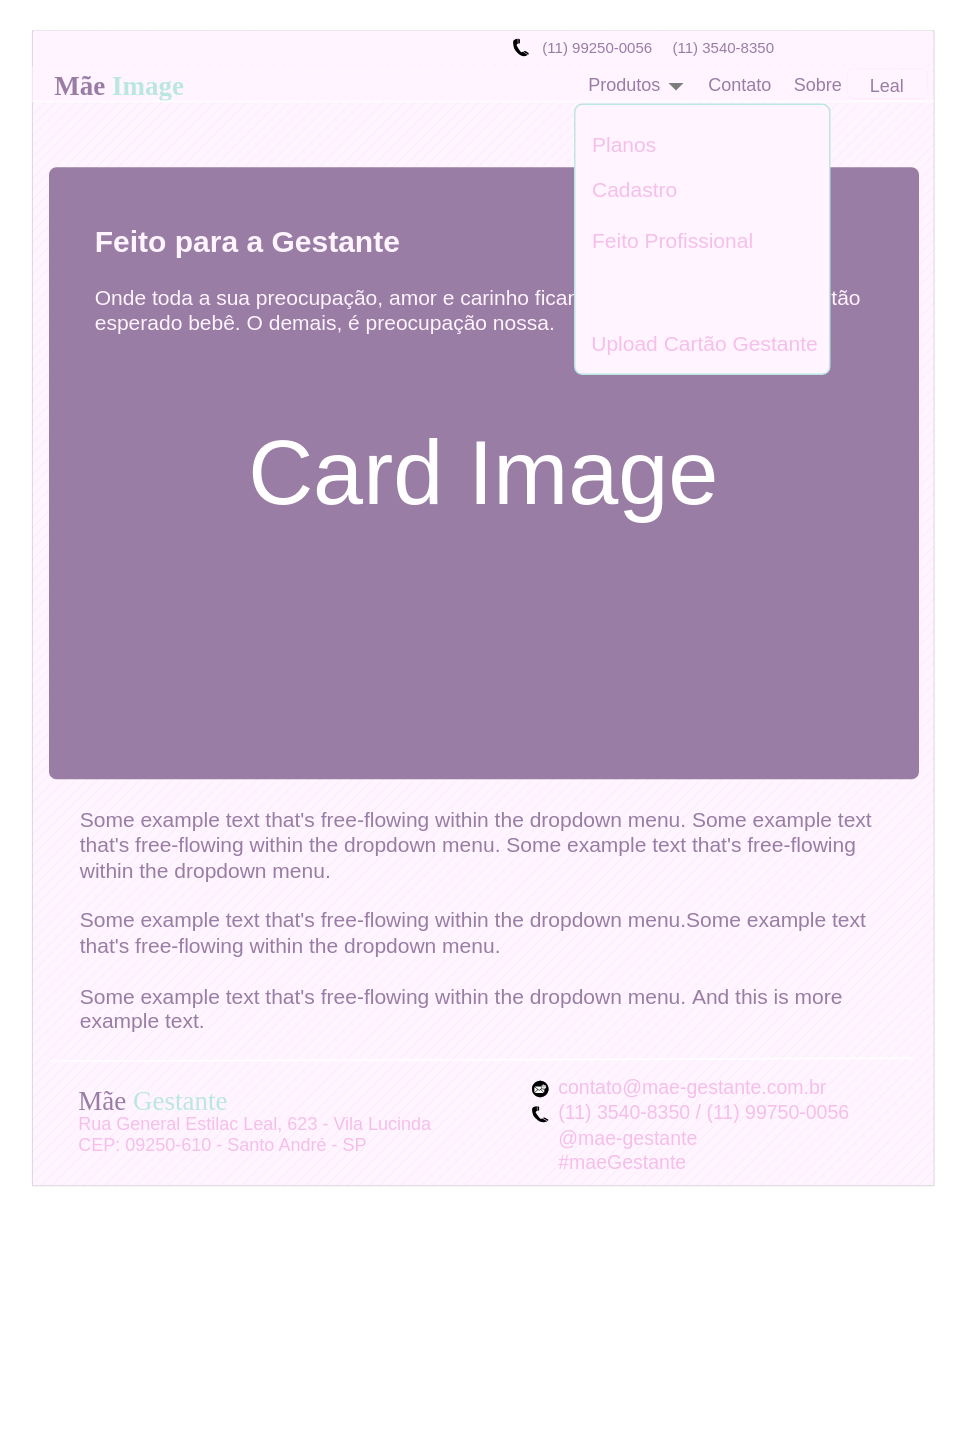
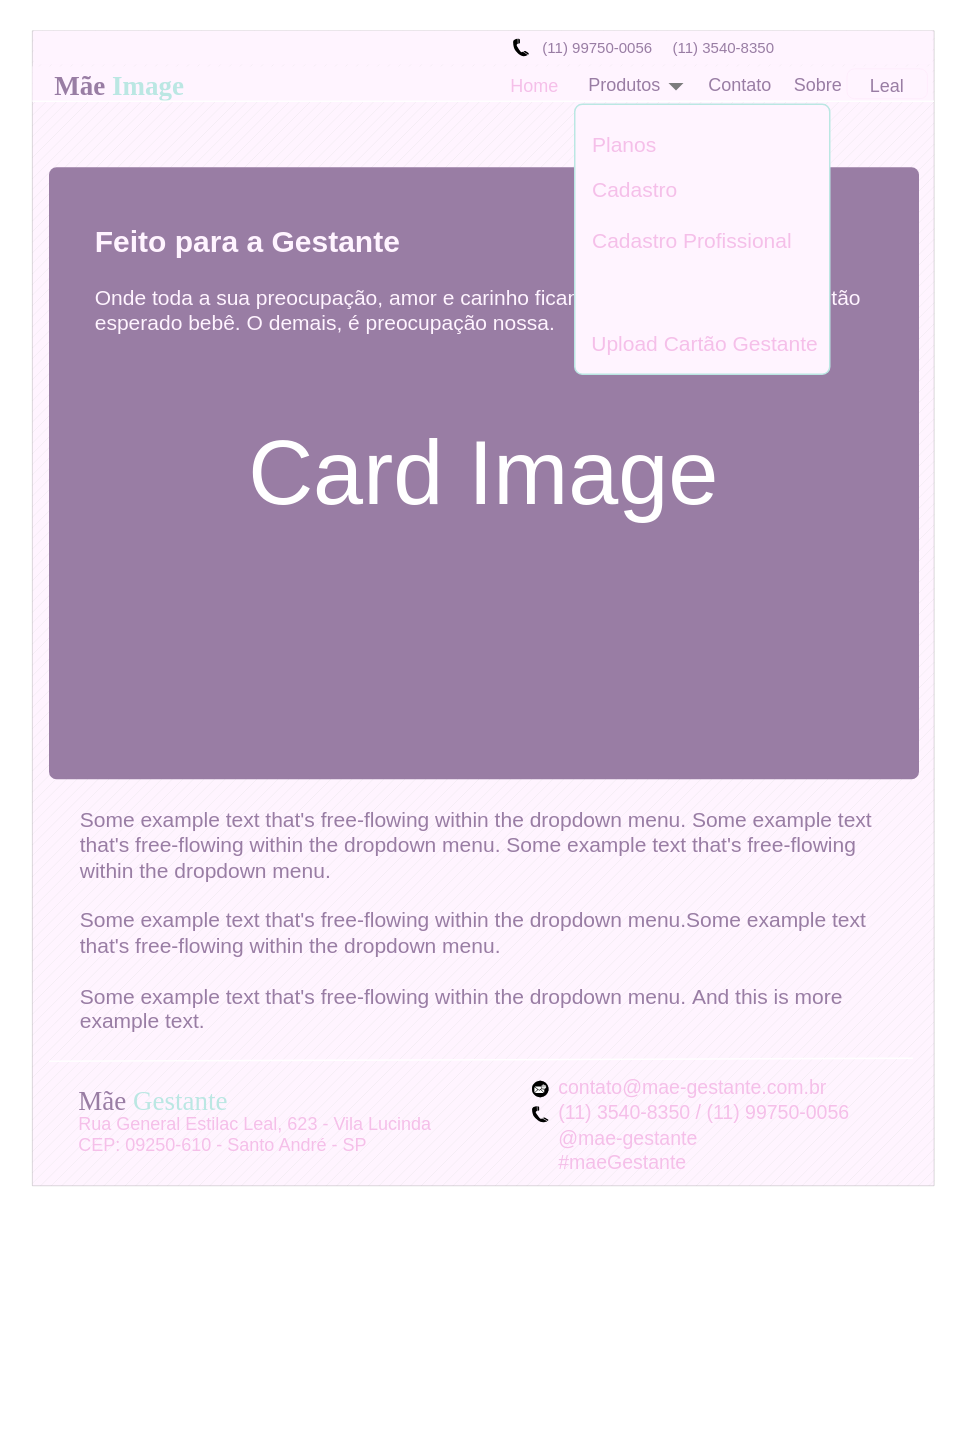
(598, 47) -> (598, 47)
none -> (535, 85)
(684, 241) -> (704, 241)
